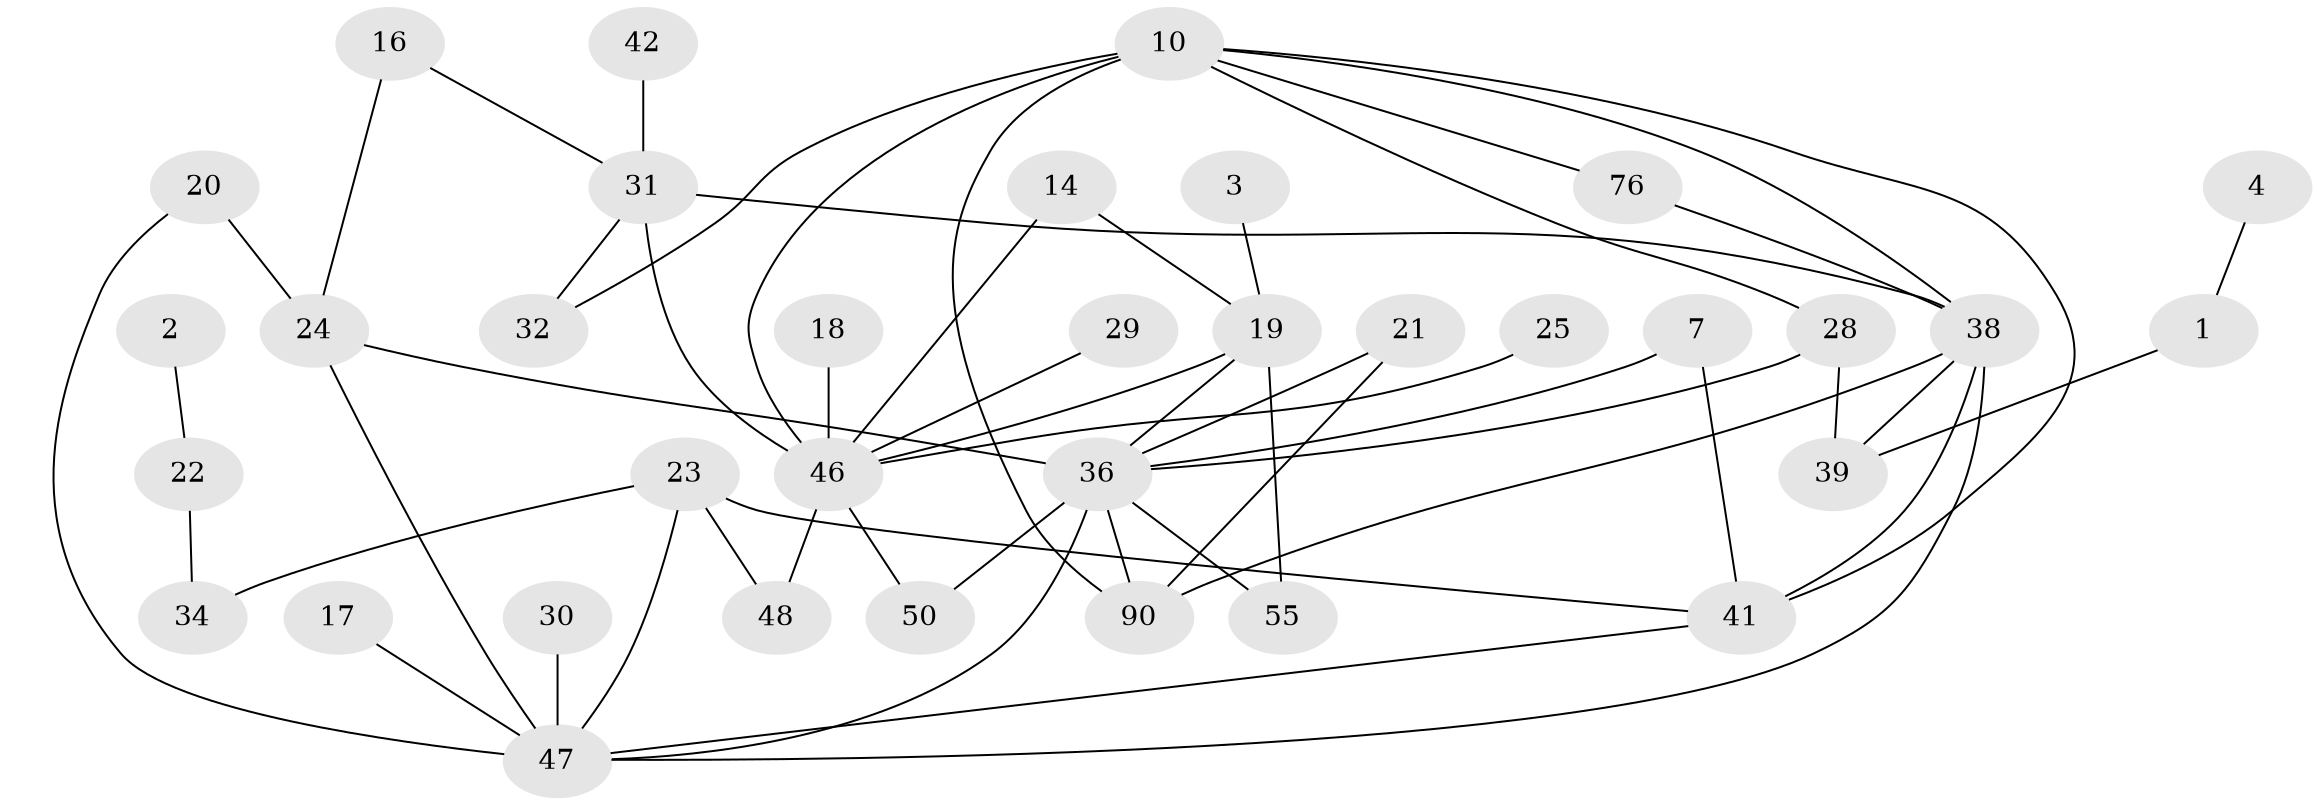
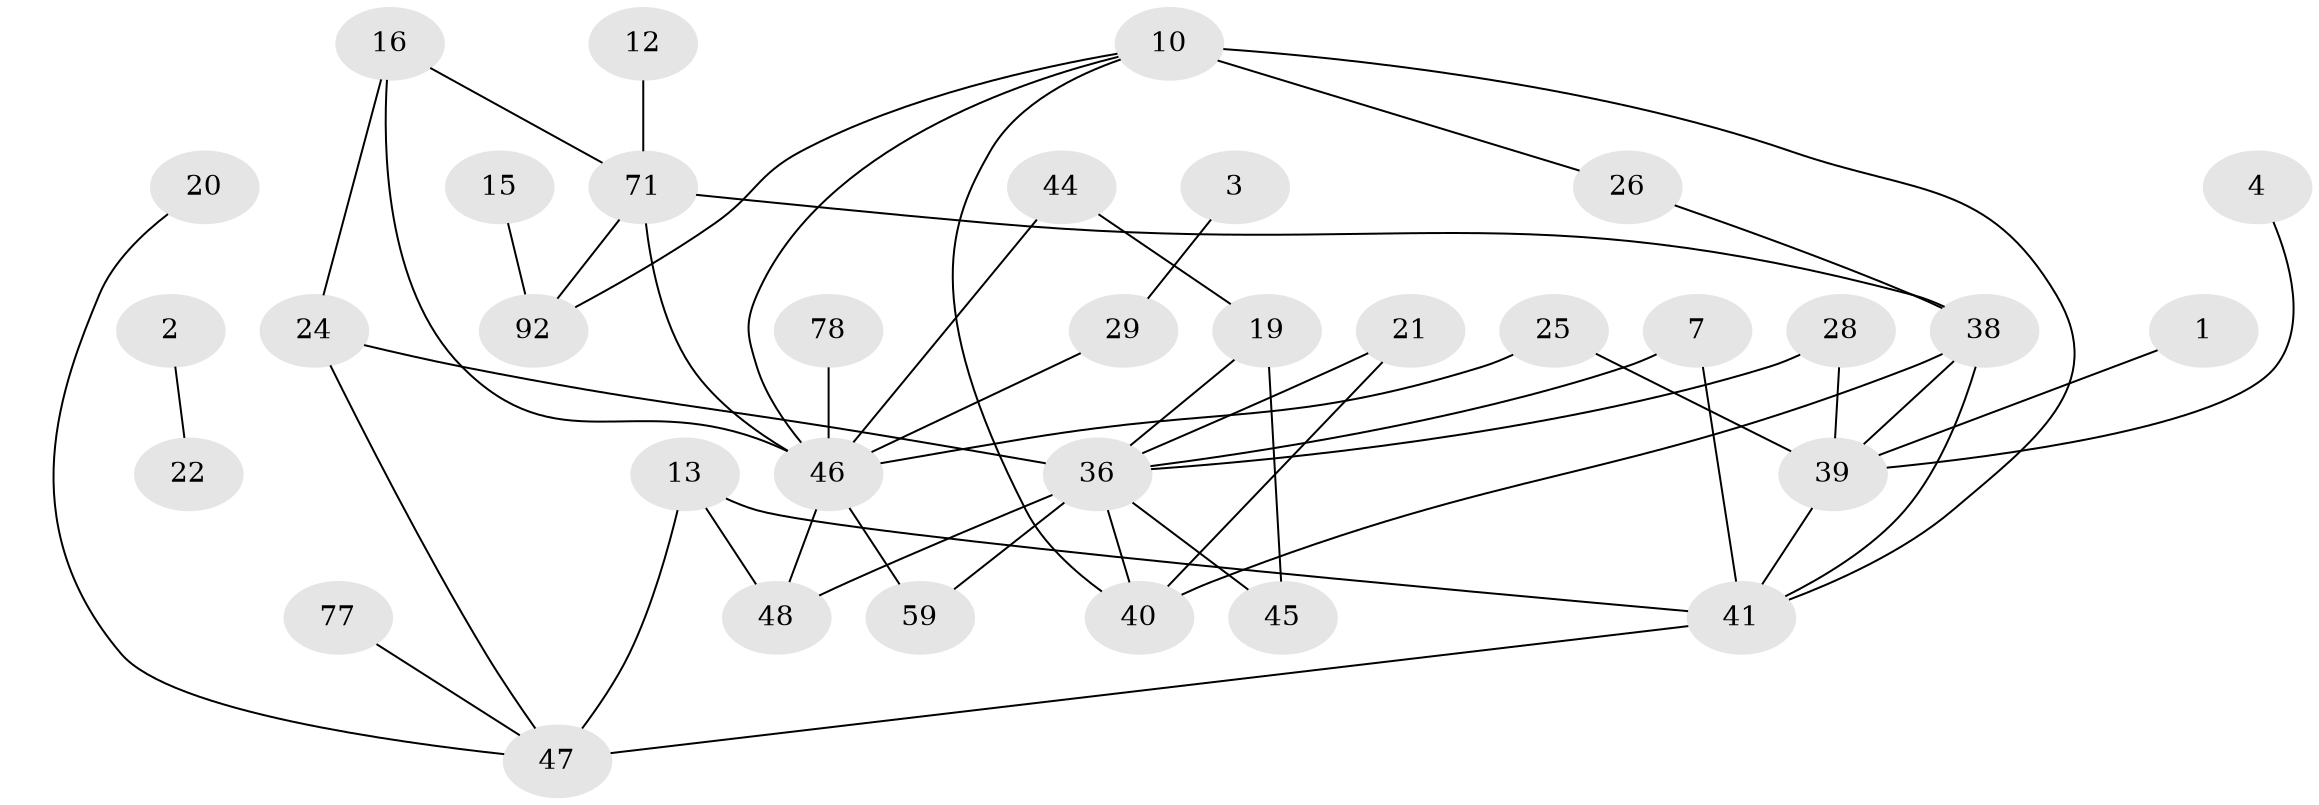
(643, 44) -> (643, 44)
(1607, 120) -> none
none -> (500, 187)
(643, 187) -> (643, 187)
(1062, 187) -> (1062, 187)
(1628, 187) -> (1628, 187)
(1500, 200) -> none
(260, 259) -> none
(1251, 259) -> (1183, 255)
(2231, 259) -> (2162, 422)
(534, 331) -> (534, 331)
(829, 331) -> (829, 331)
none -> (1693, 403)
(1054, 414) -> (490, 390)
(685, 474) -> (685, 474)
none -> (1787, 546)
(193, 618) -> none
(338, 618) -> (338, 618)
(558, 618) -> none
(920, 618) -> (920, 618)
(1140, 618) -> (1140, 618)
(1283, 618) -> (1283, 618)
(893, 707) -> (924, 549)
(1393, 733) -> none
